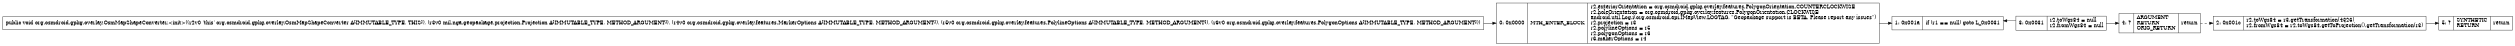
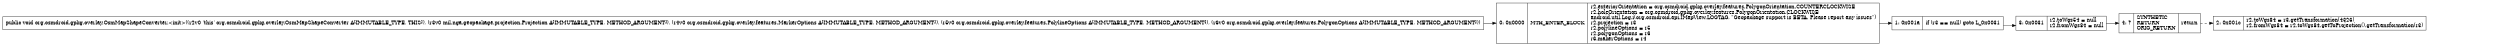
(2153, 18) -> (2152, 18)
(2073, 20) -> (2073, 20)
(2011, 21) -> (2008, 26)
(1963, 23) -> (1963, 23)
(2476, 23) -> none
